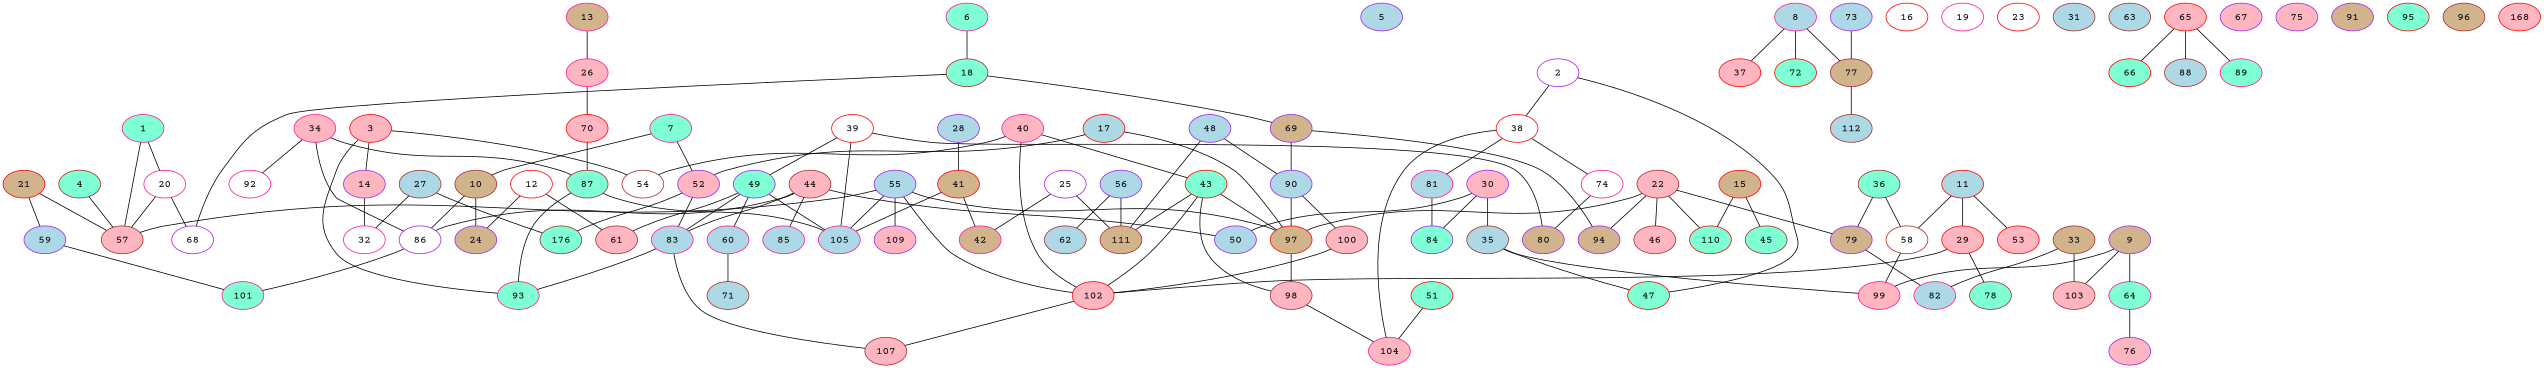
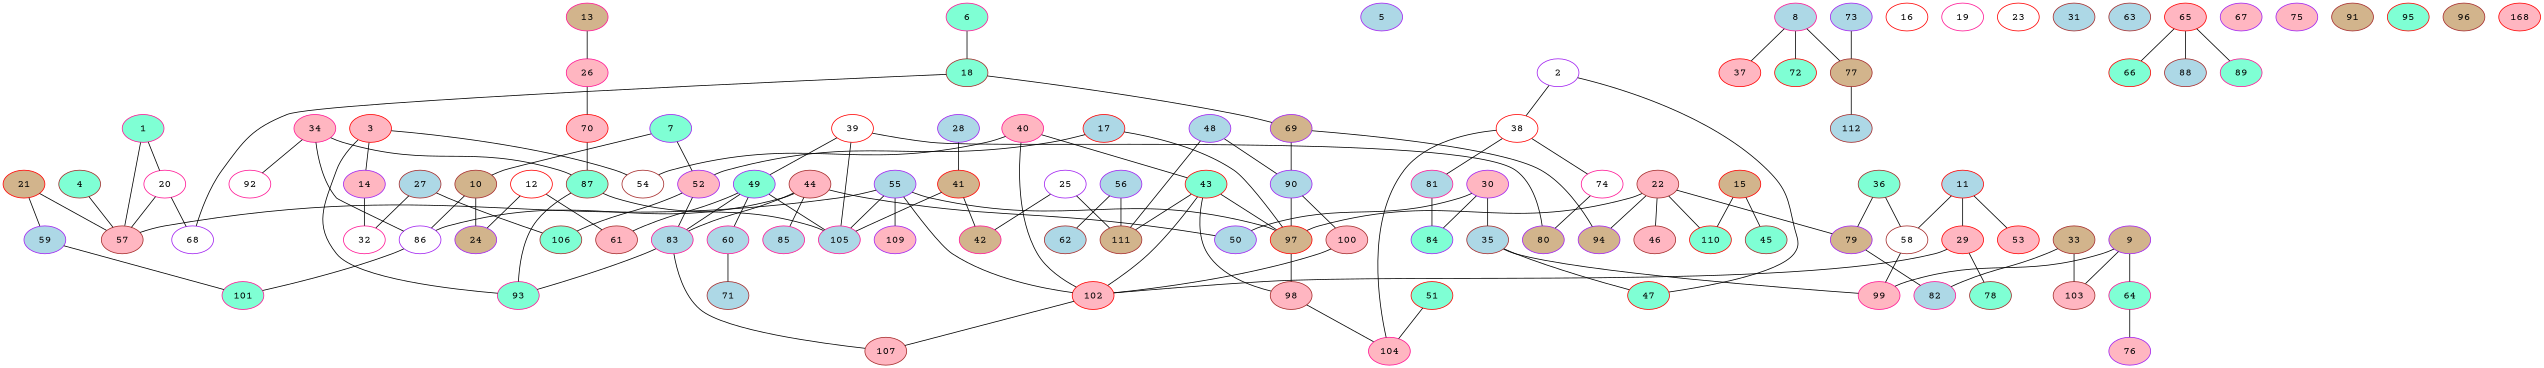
(2353, 17) -> (2353, 17)
(671, 128) -> (671, 128)
(561, 240) -> (561, 240)
